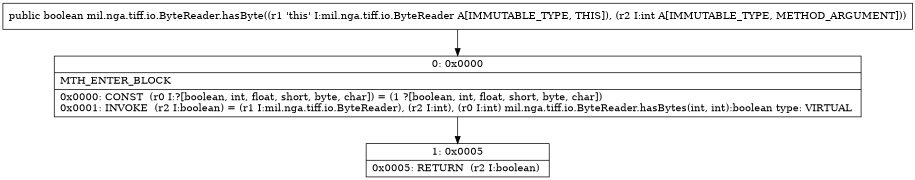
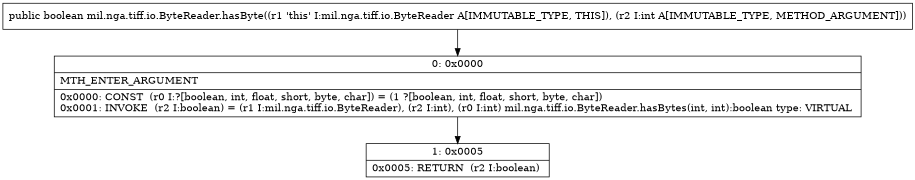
(116, 81) -> (129, 81)
